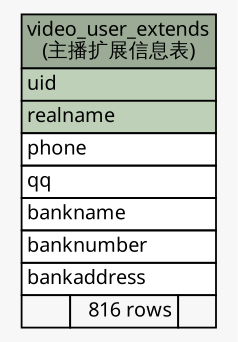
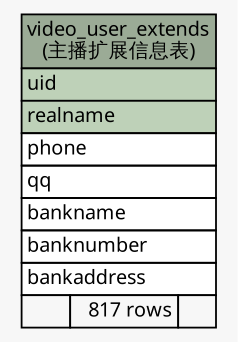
(130, 310) -> (130, 310)
